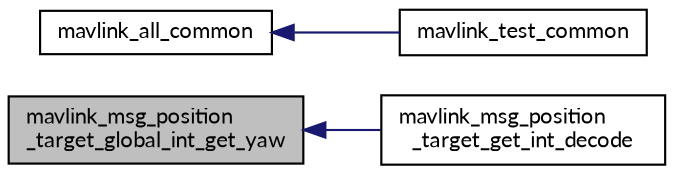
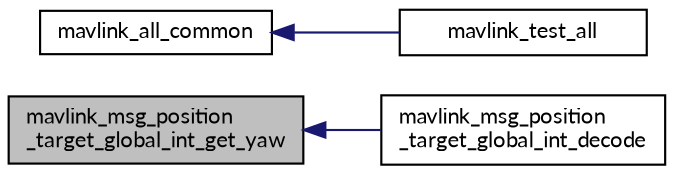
(523, 32) -> (523, 32)
(523, 130) -> (523, 130)
